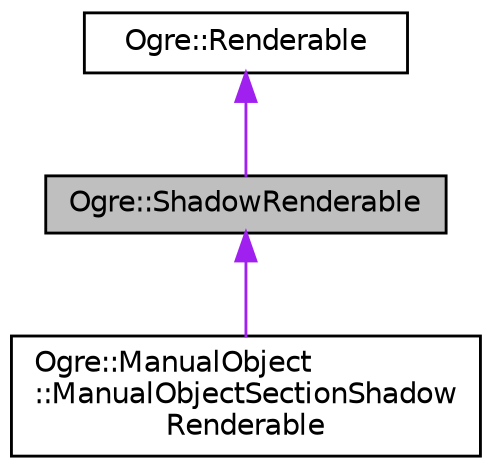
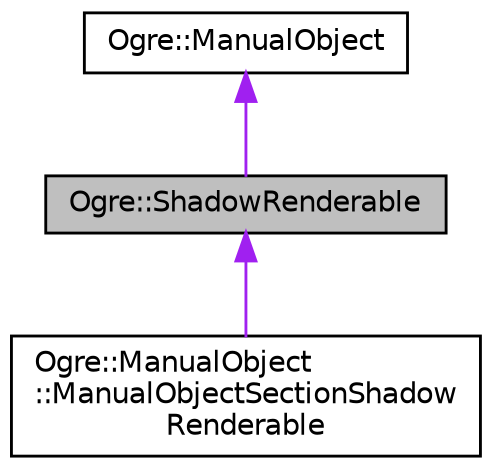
(246, 43) -> (246, 43)
